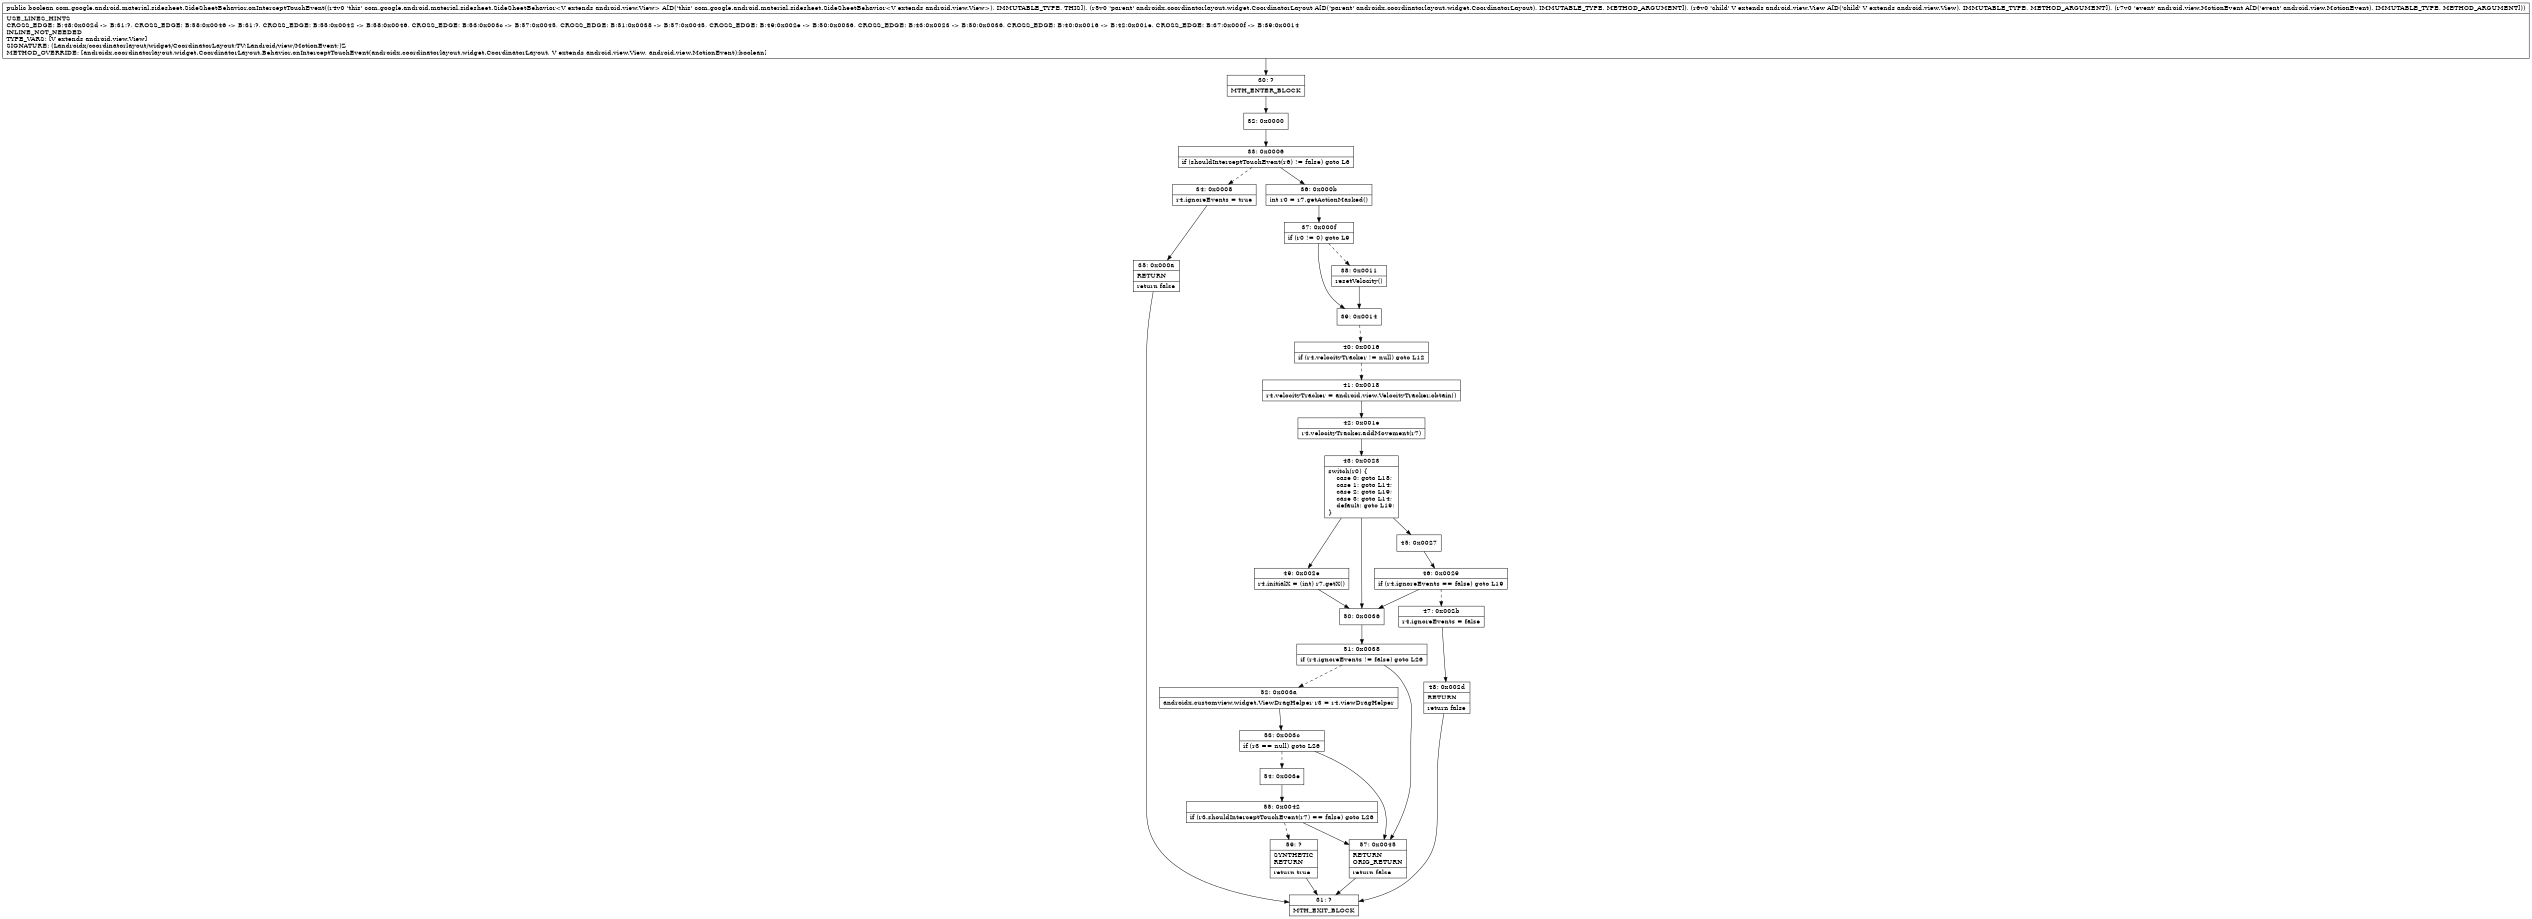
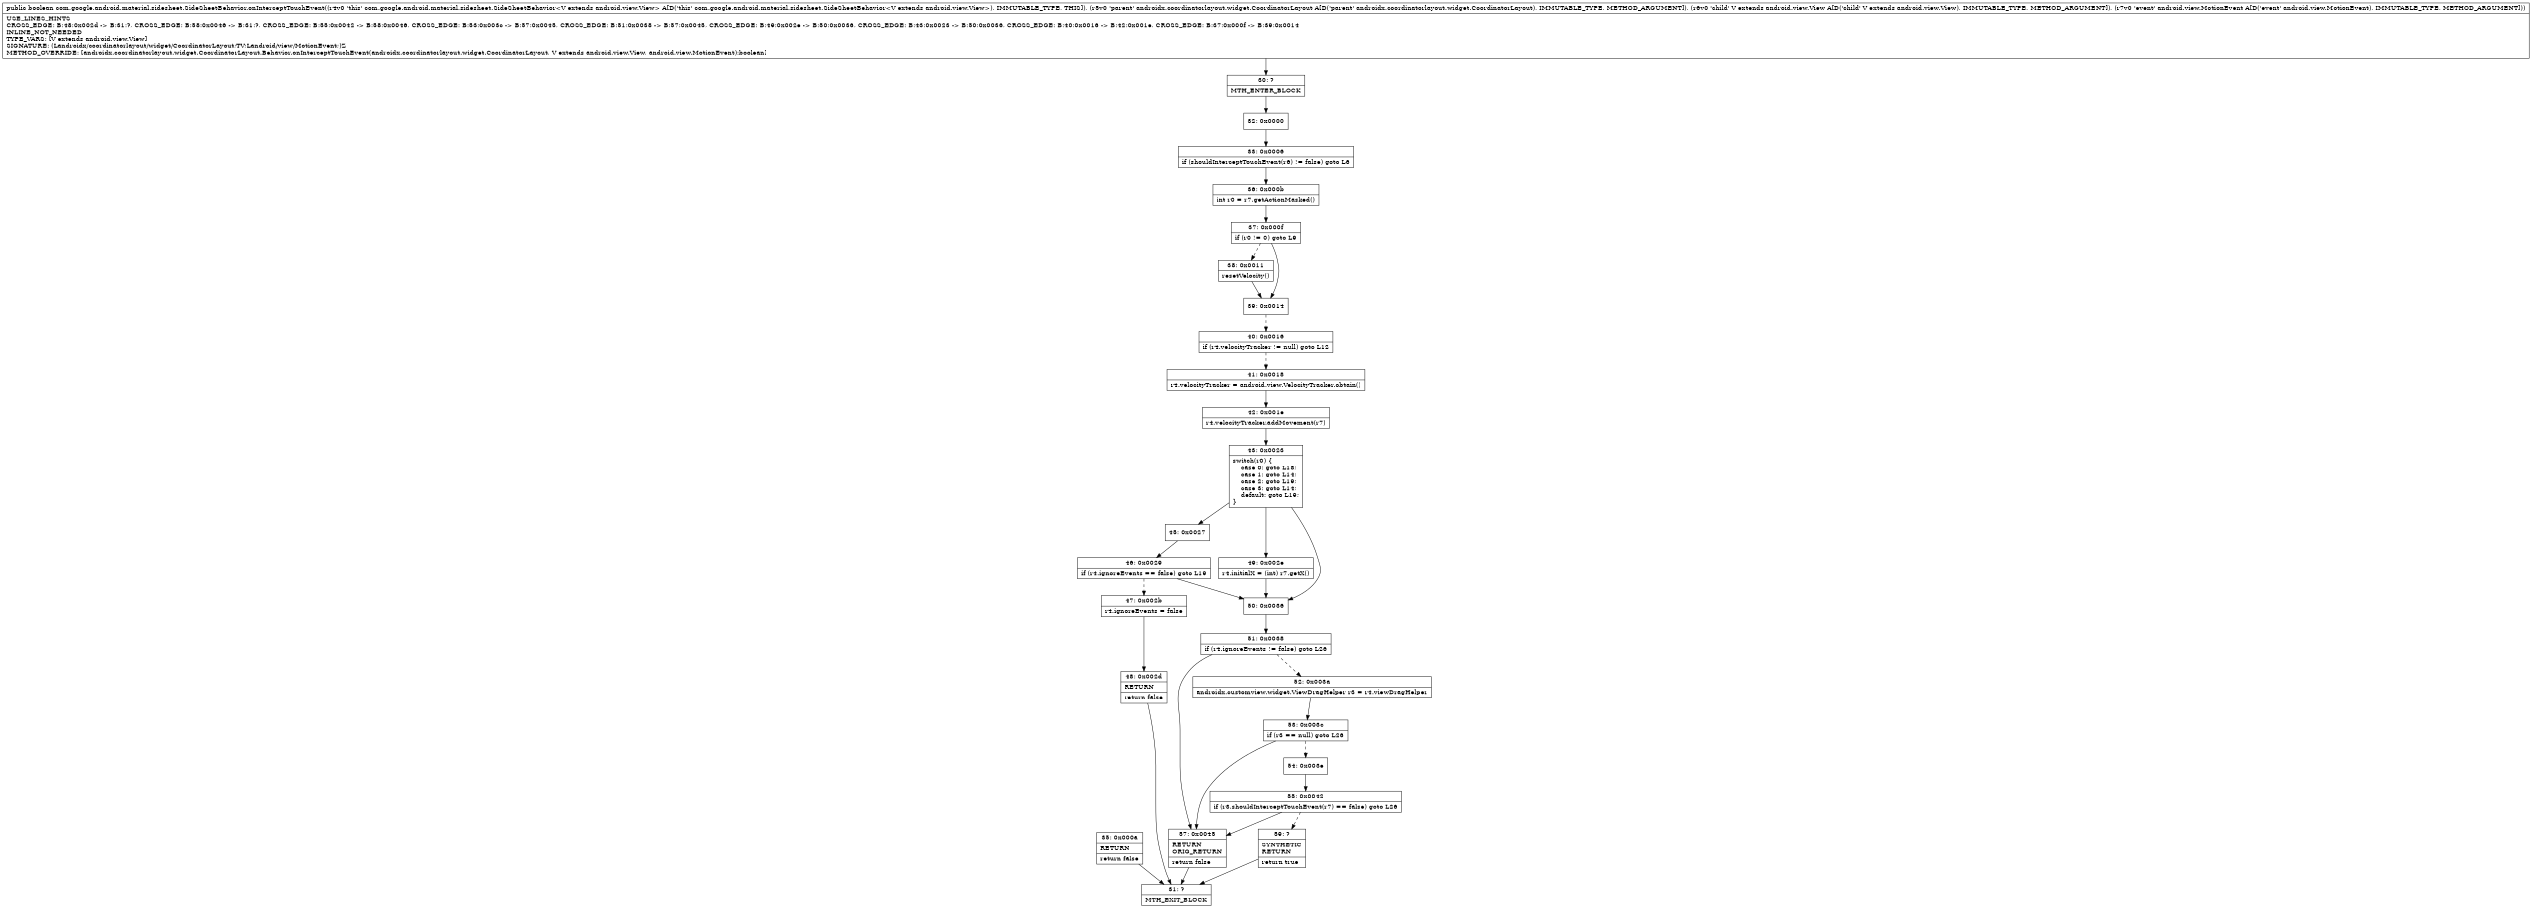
(1214, 195) -> none
